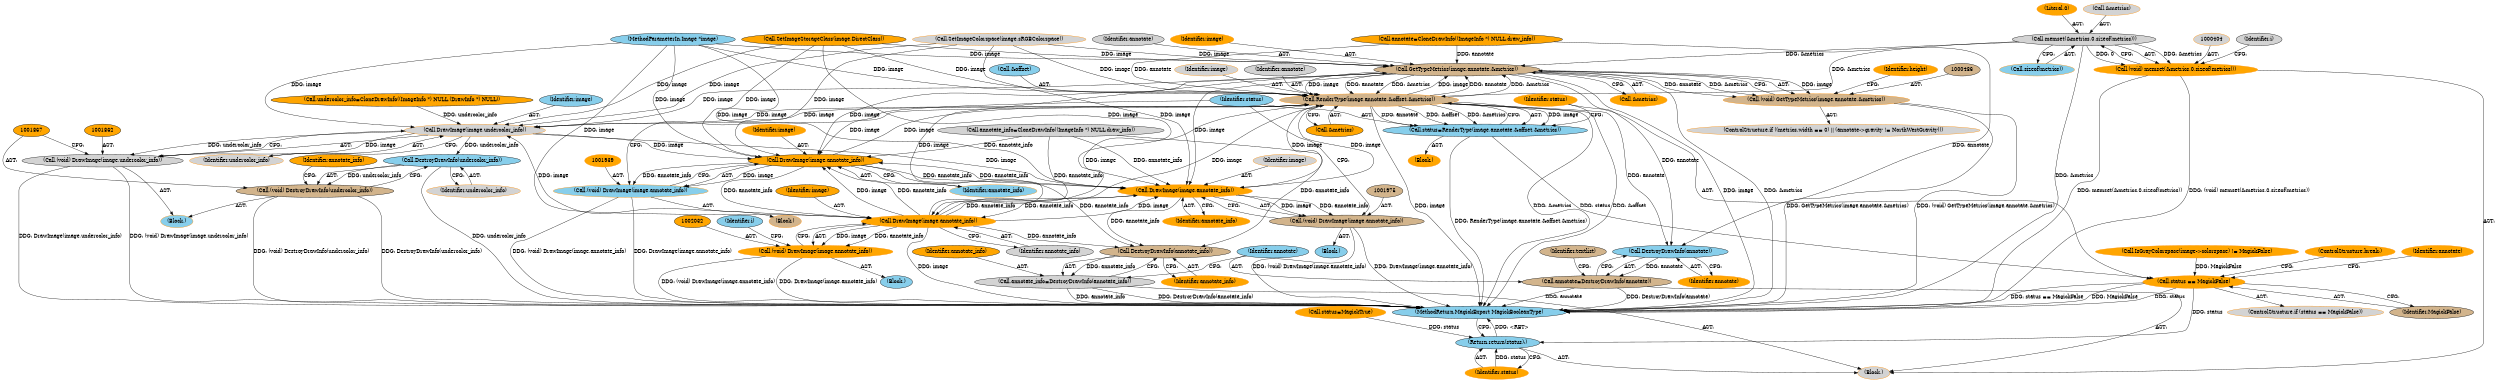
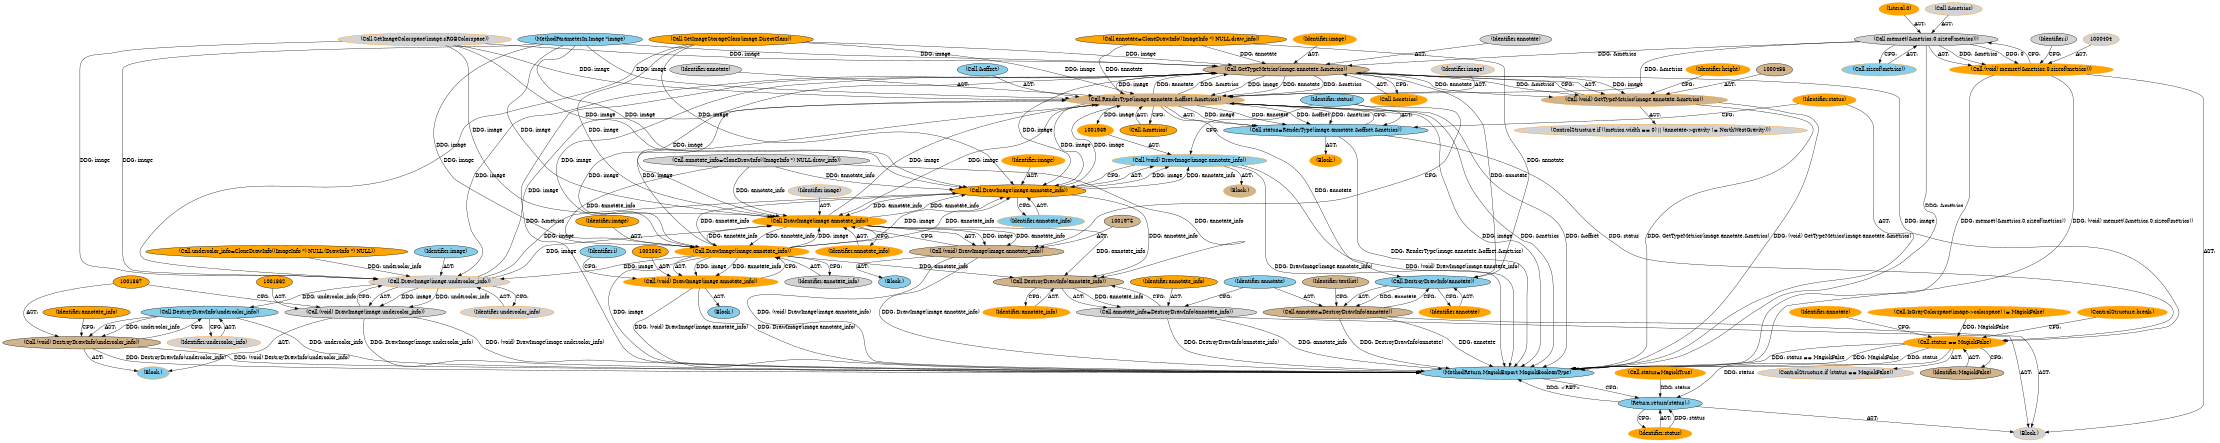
(826, 111) -> (1105, 112)
